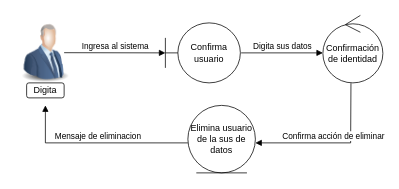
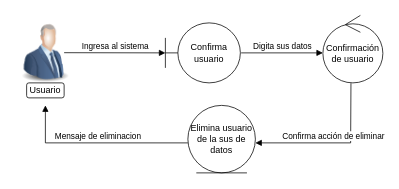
(353, 54) -> (353, 54)
(45, 90) -> (45, 90)
